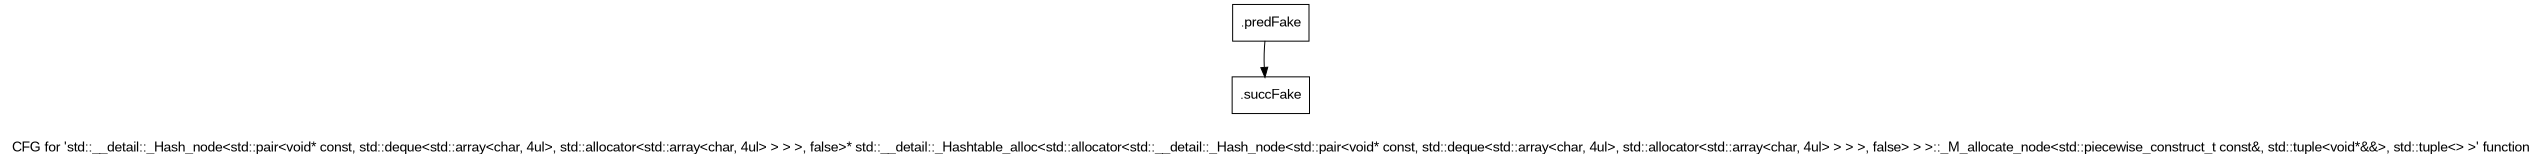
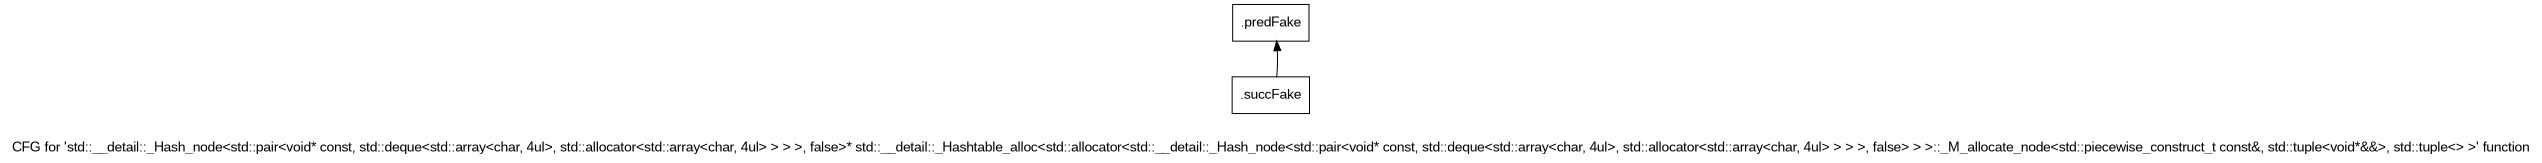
(1264, 54) -> (1277, 64)
